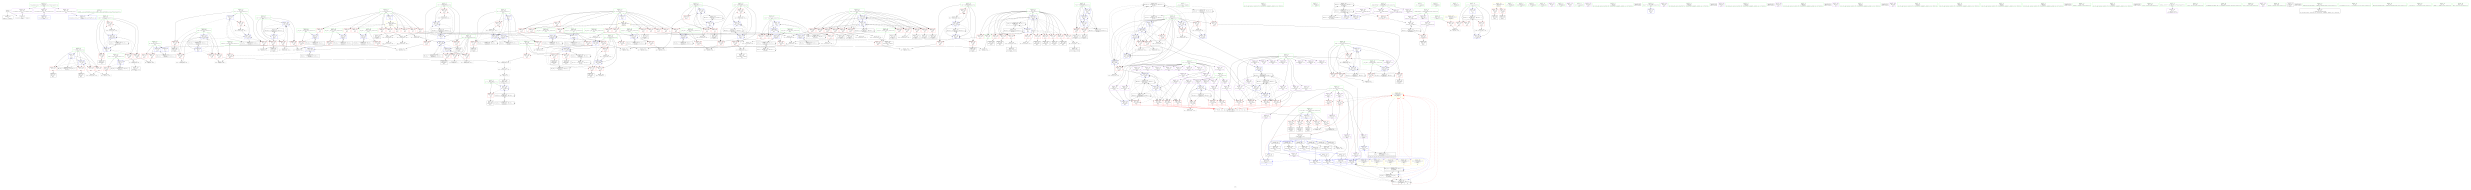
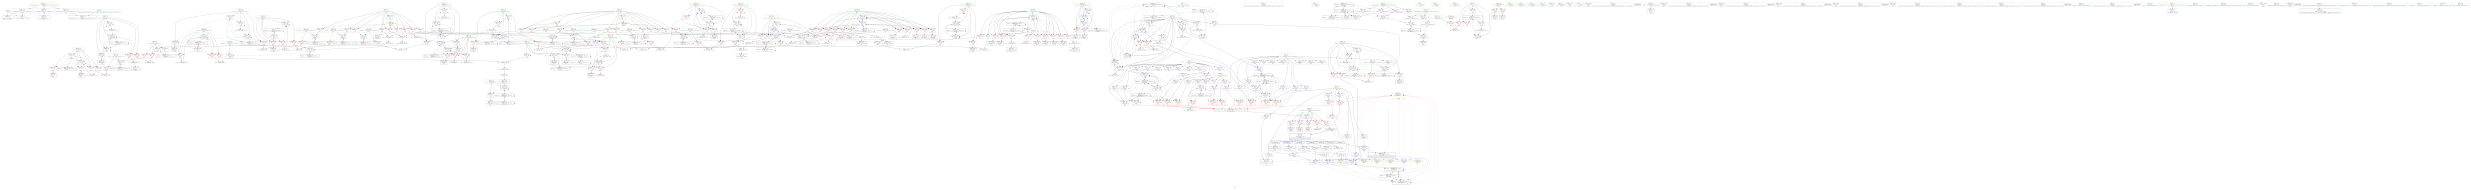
none -> (861, 43)
none -> (1340, 143)
